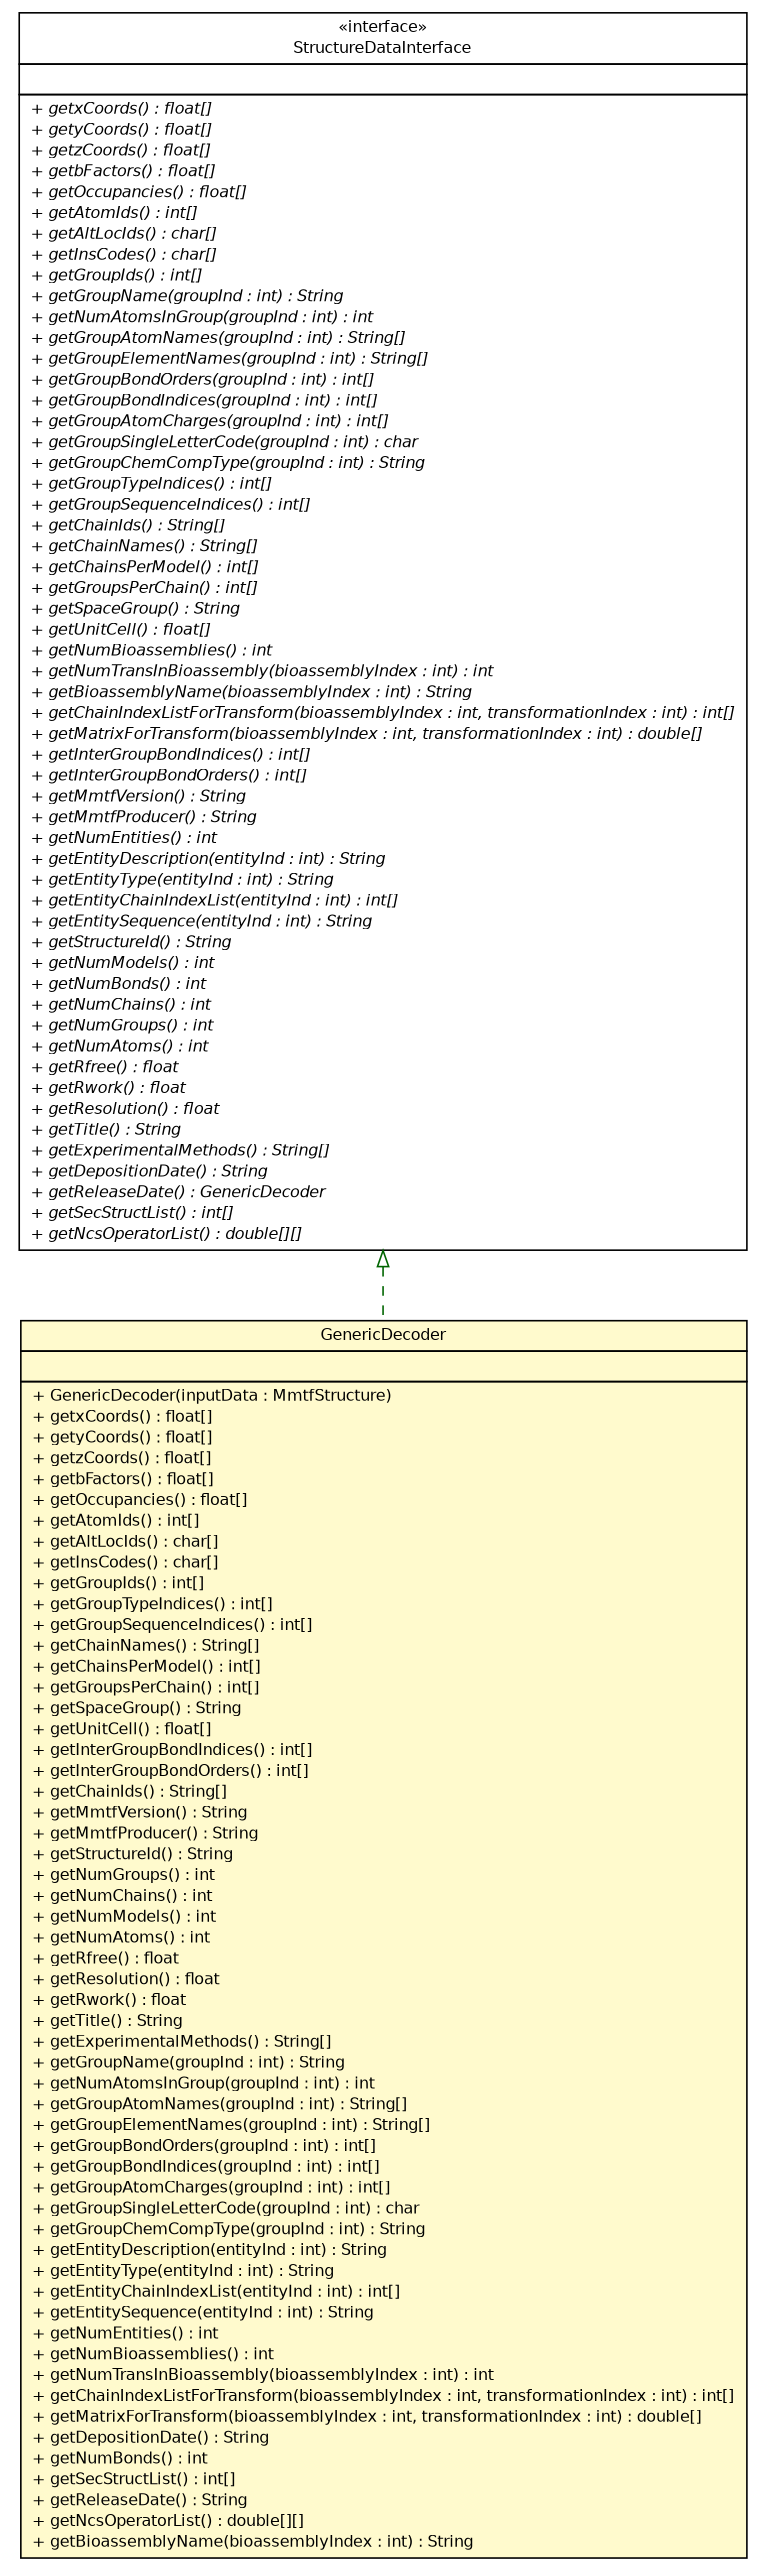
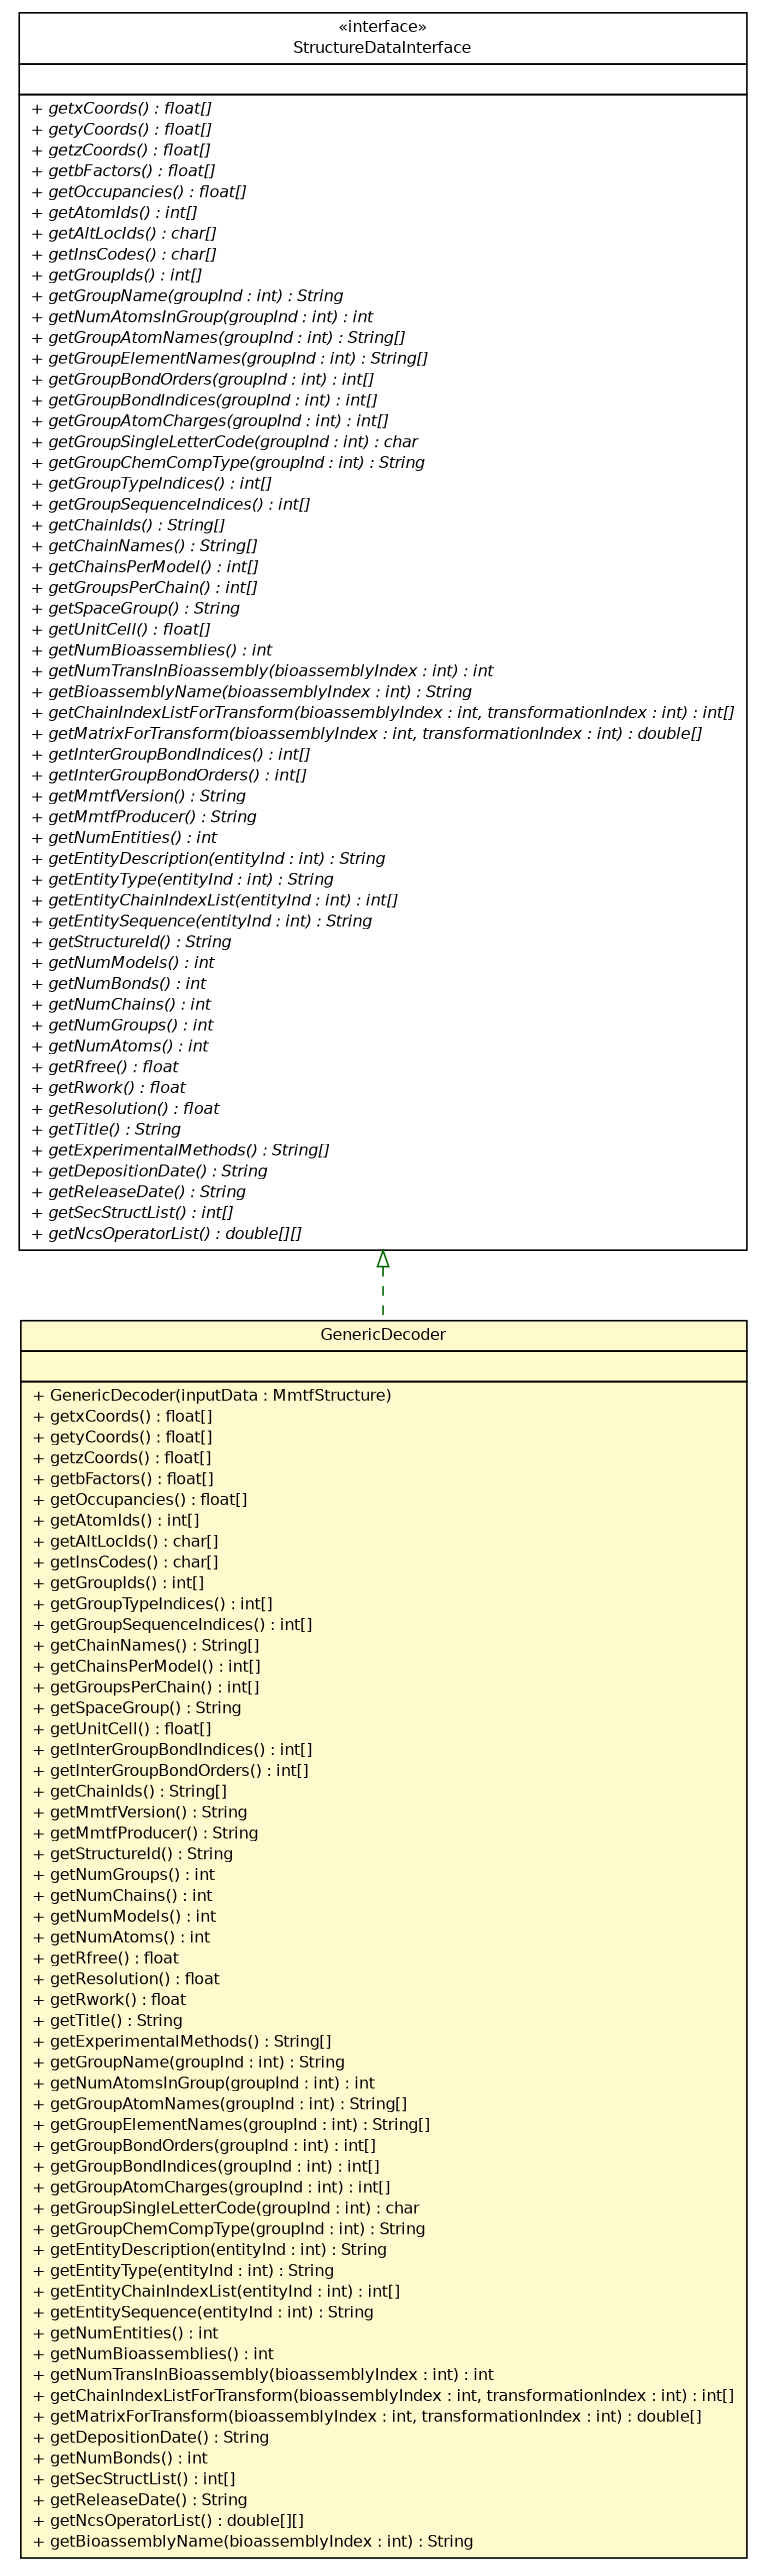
(178, 1192) -> (139, 1192)
